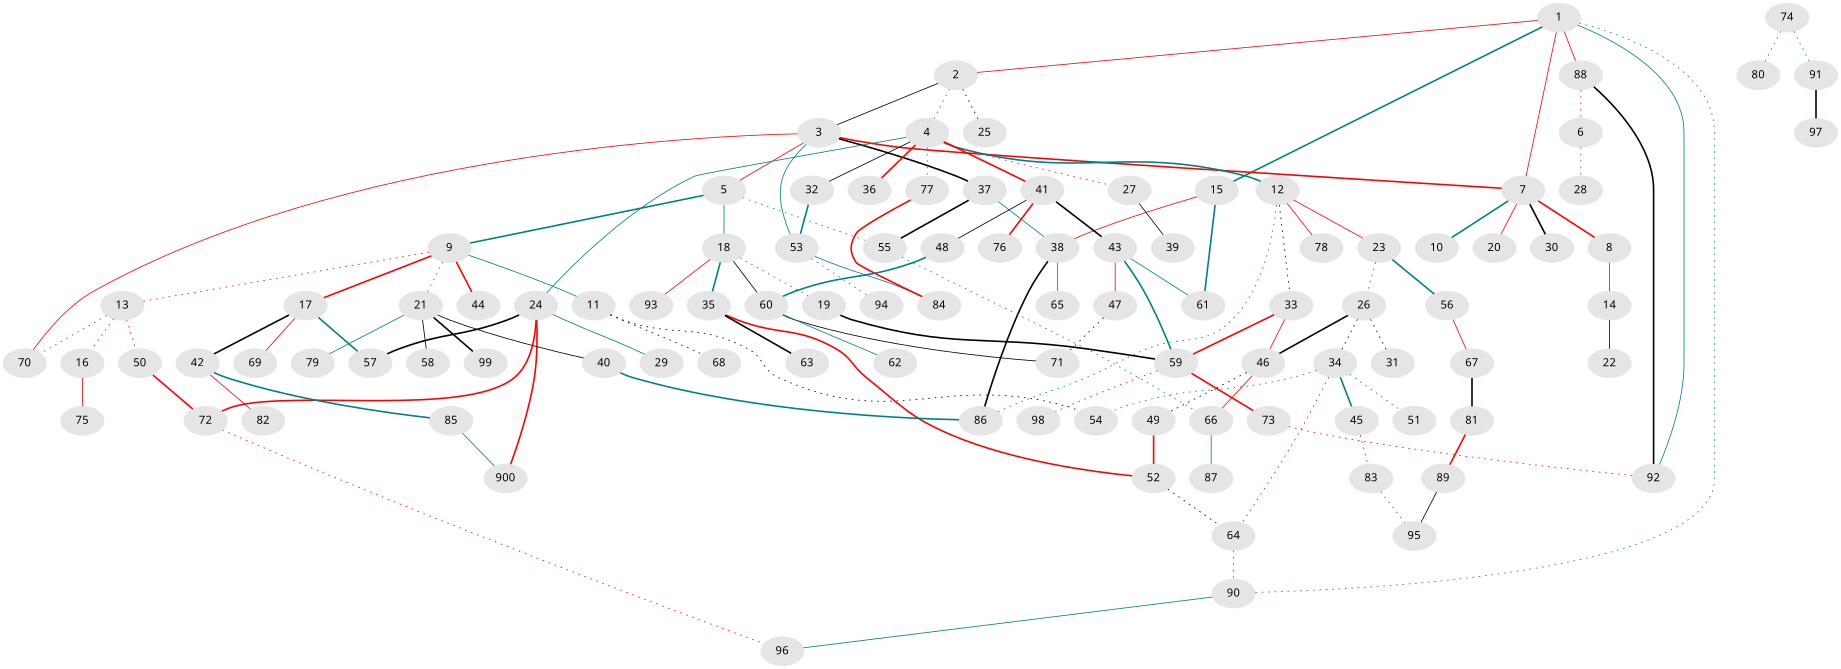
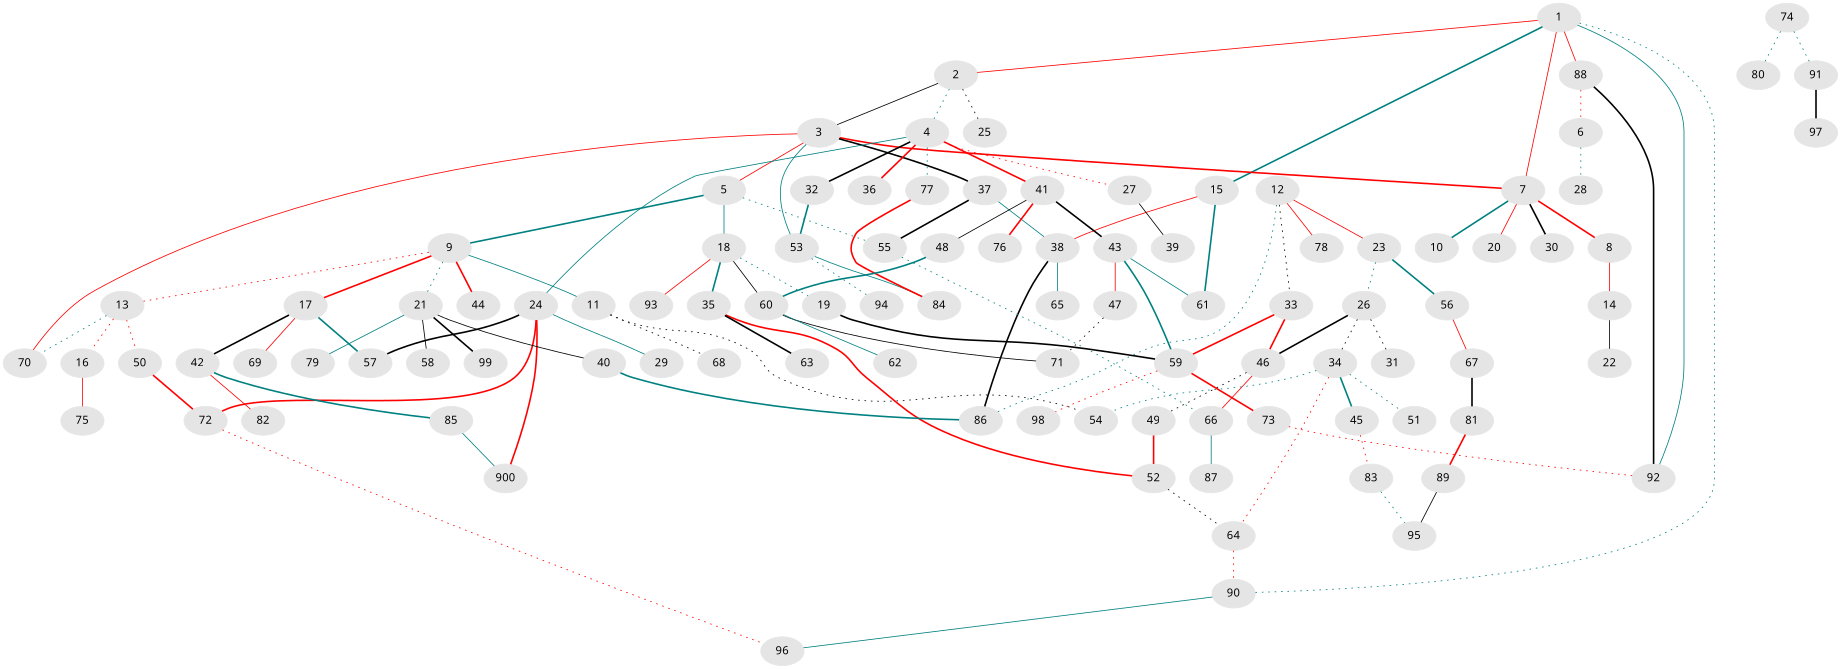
(870, 162) -> (870, 162)
(1102, 162) -> none
(1277, 334) -> (1277, 334)
